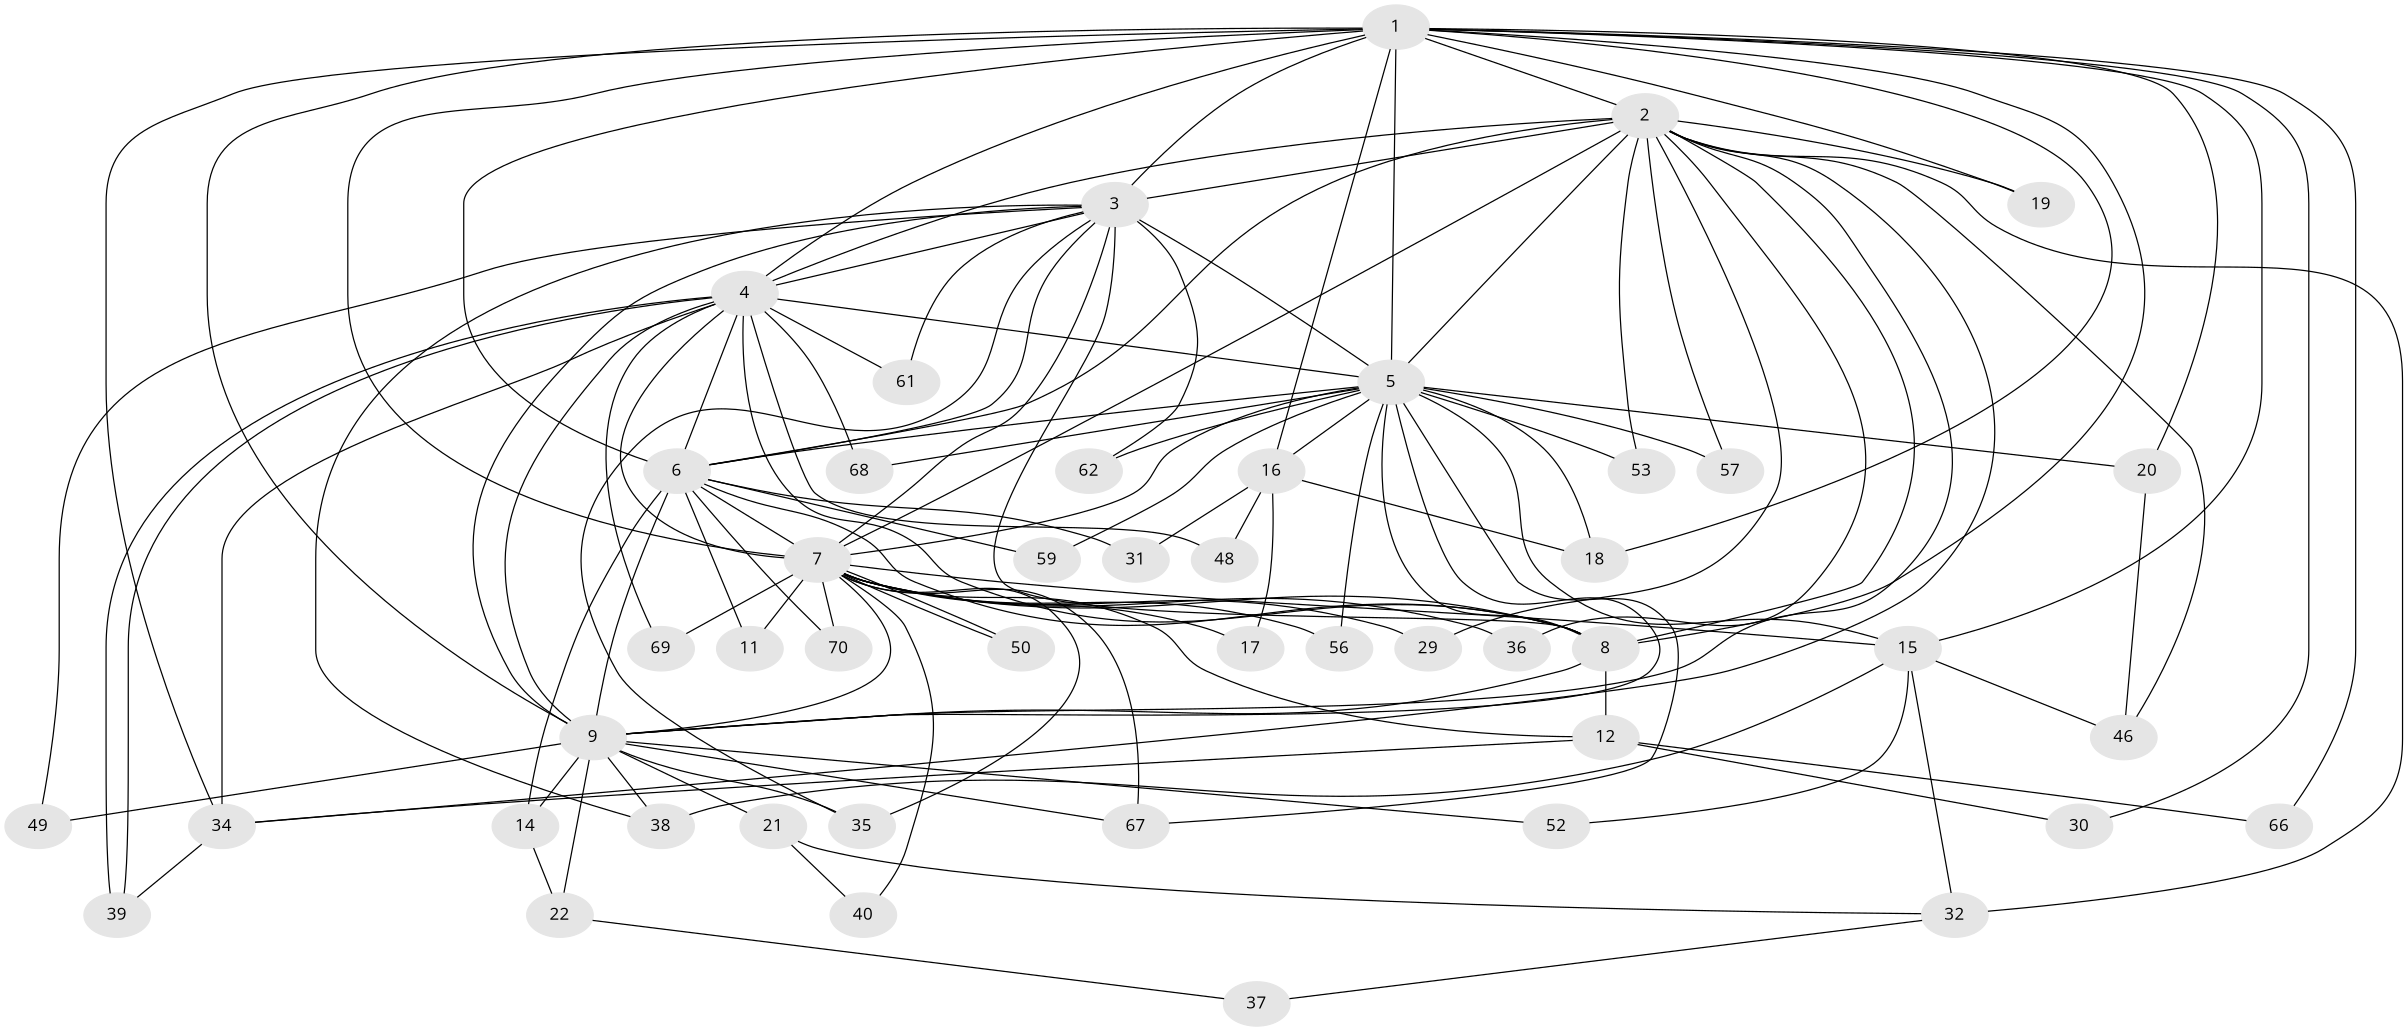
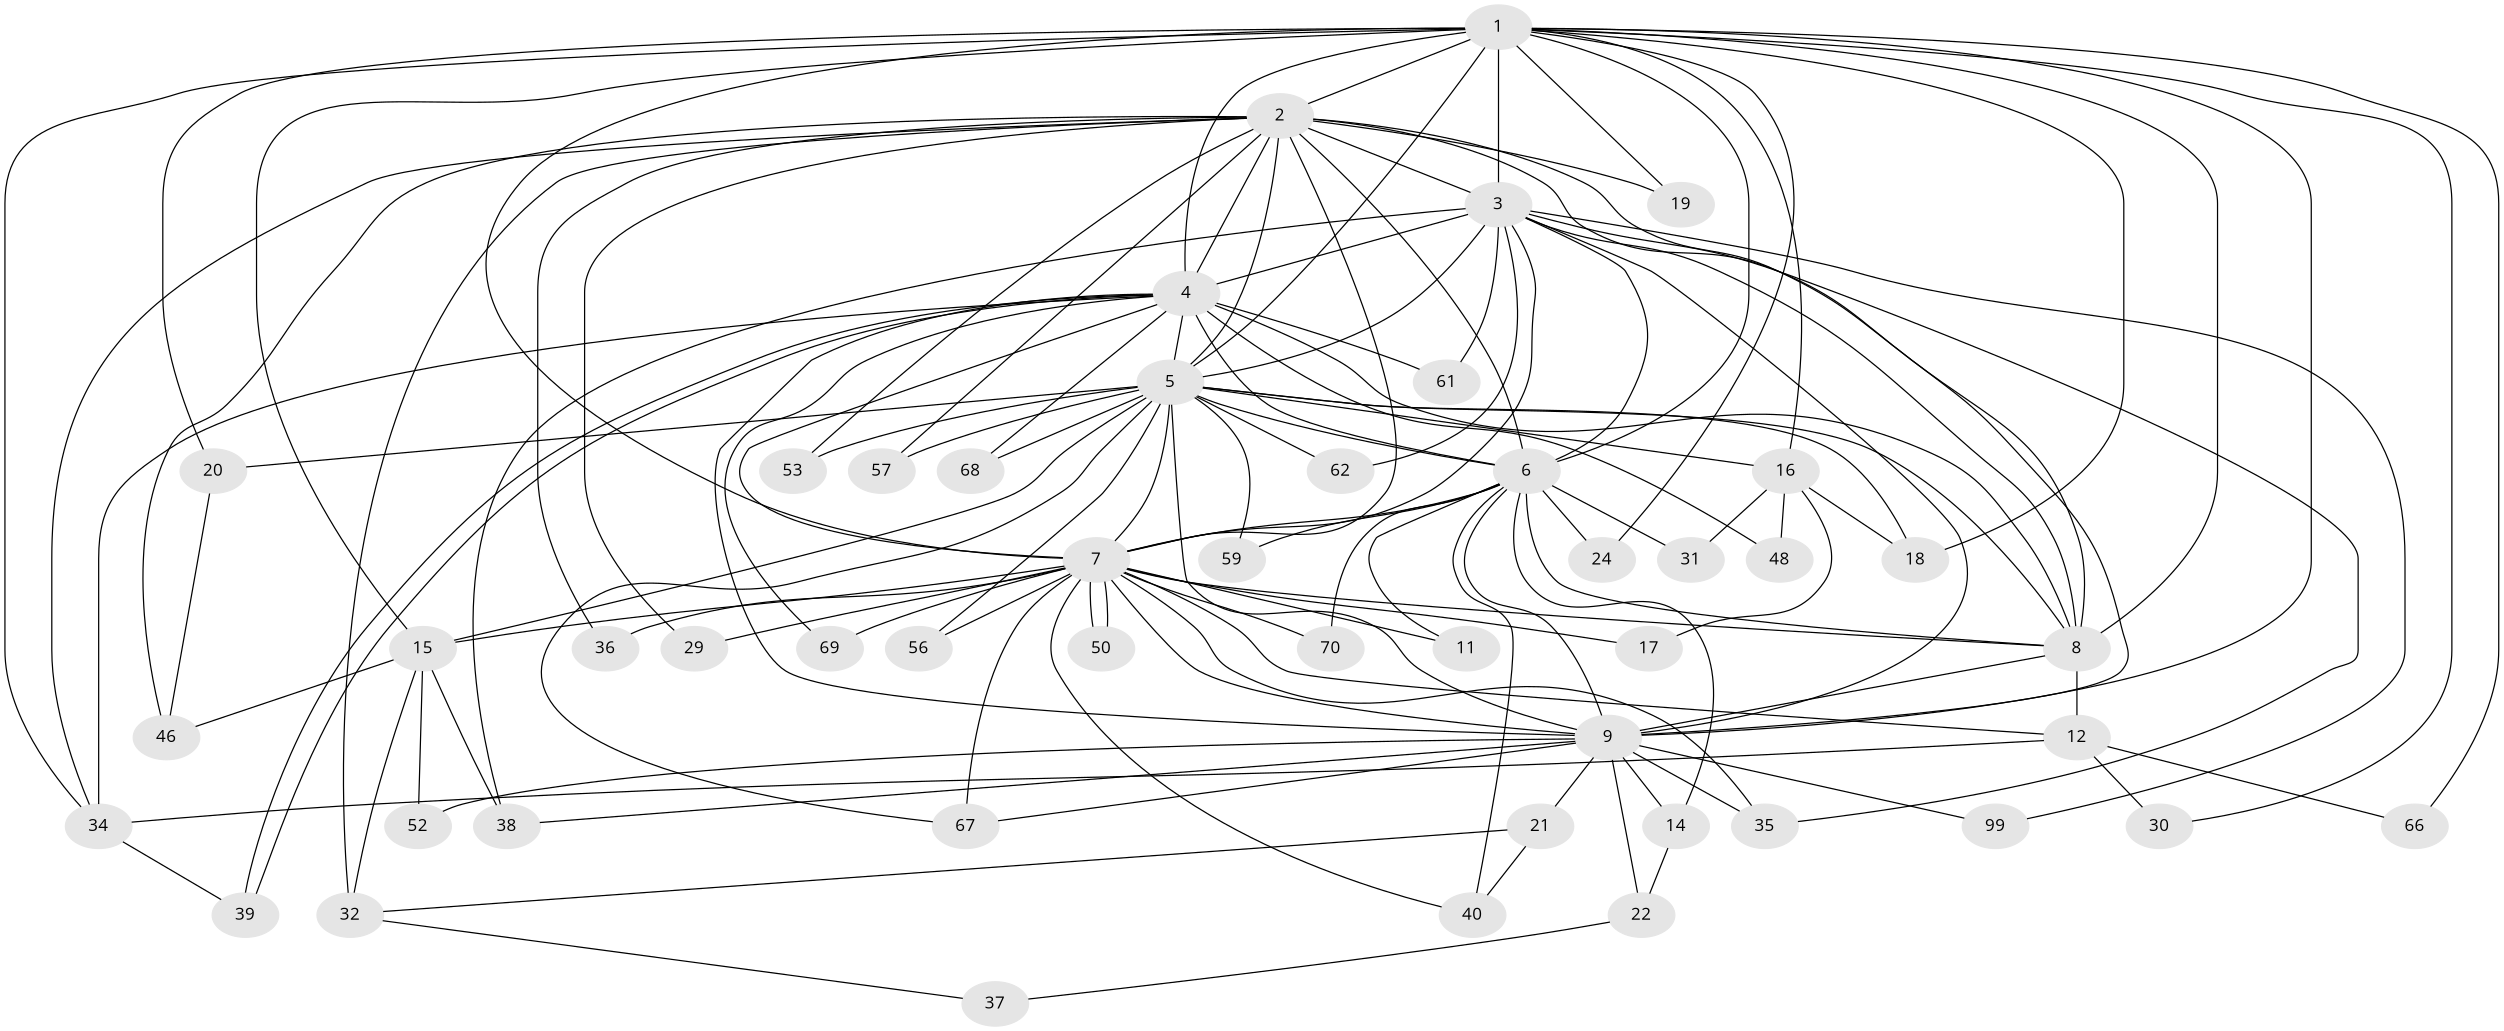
none -> (1602, 560)
none -> (1512, 669)
(38, 826) -> (1996, 826)
